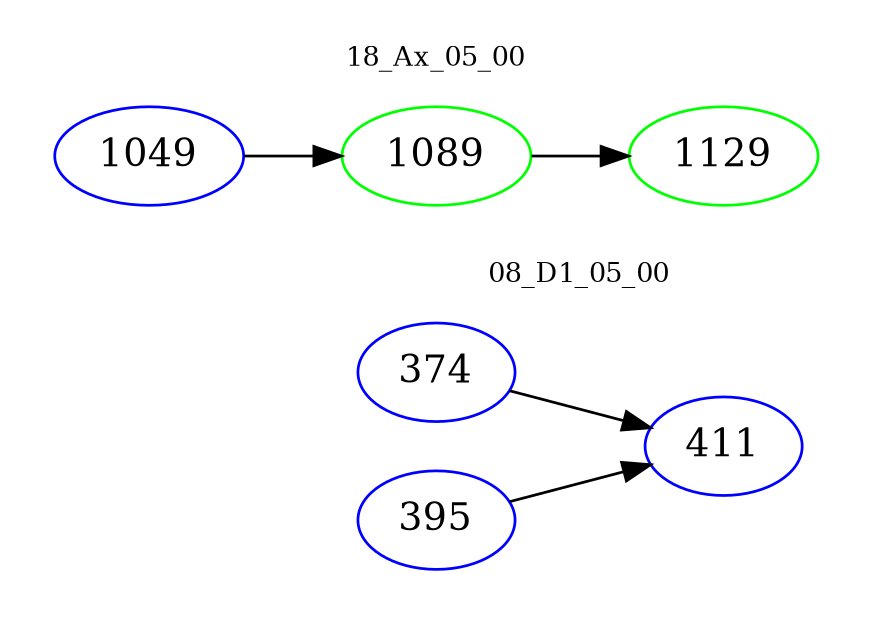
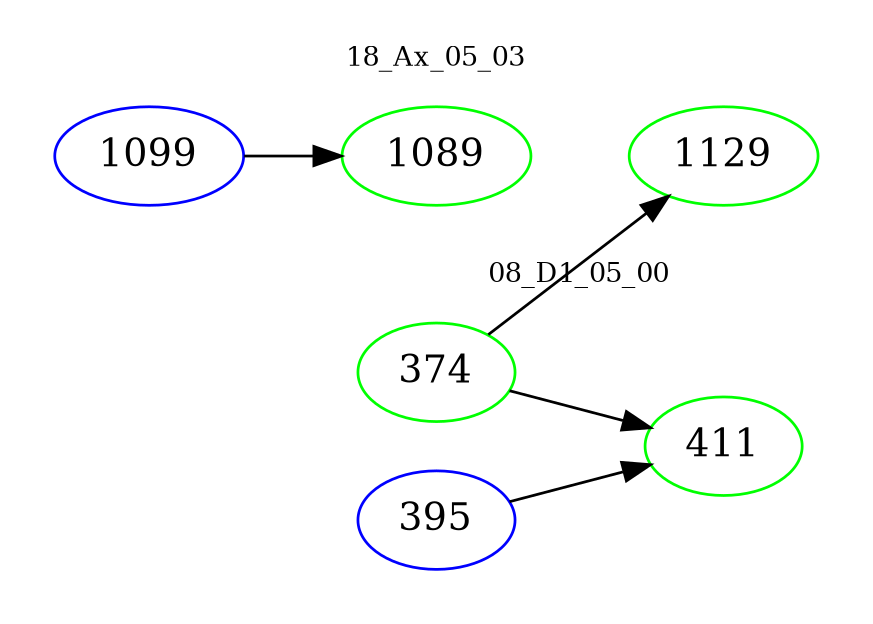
(436, 59) -> (436, 59)
(149, 156) -> (149, 156)
(566, 156) -> (568, 274)
(436, 372) -> (436, 372)
(724, 446) -> (724, 446)
